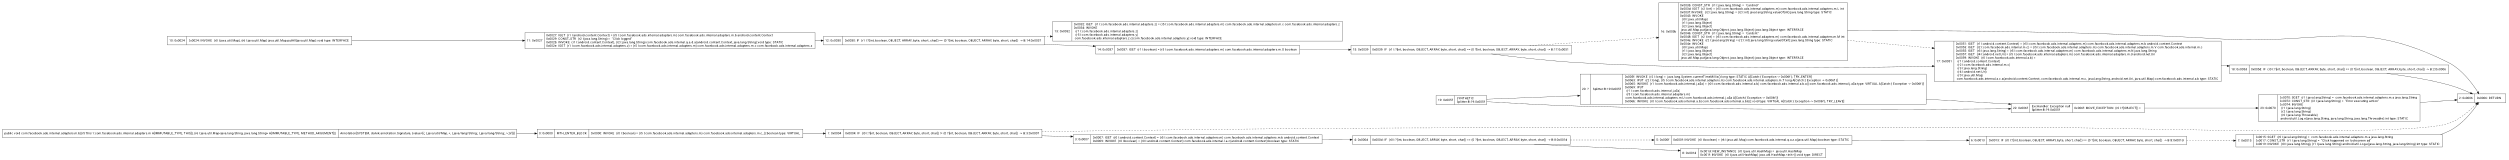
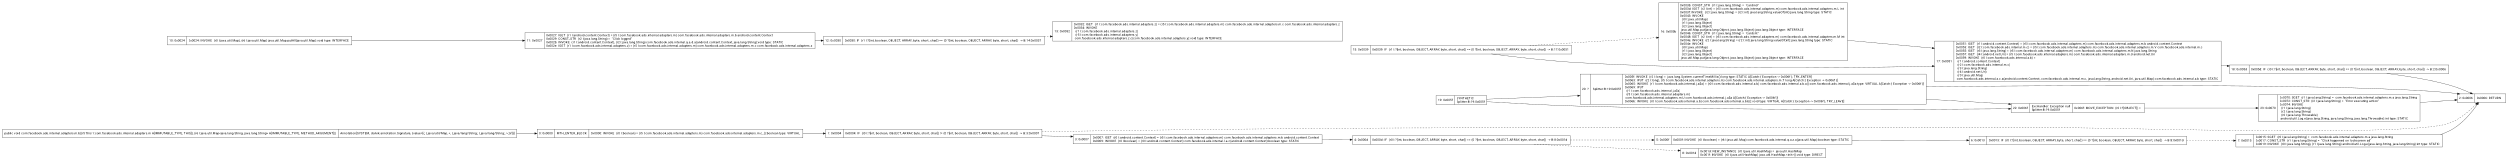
(2171, 36) -> (2192, 86)
(1890, 44) -> (1890, 44)
(1198, 50) -> none
(1606, 148) -> (1606, 148)
